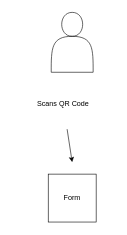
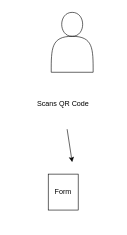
(72, 198) -> (63, 192)
